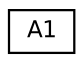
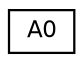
(42, 32) -> (42, 32)
